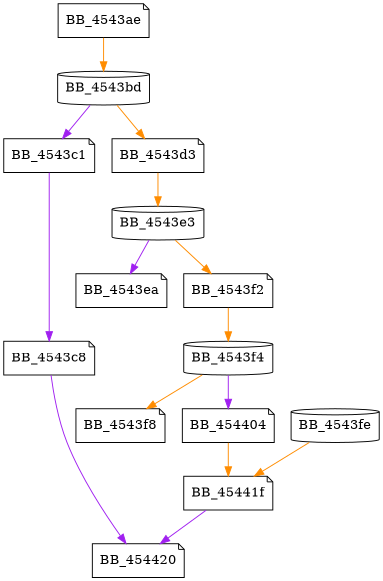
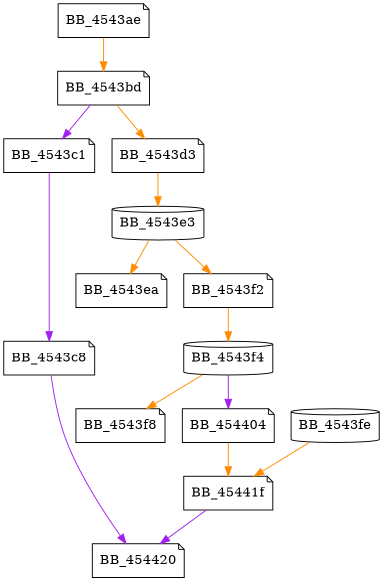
(104, 88) -> (104, 88)
(142, 253) -> (142, 253)
